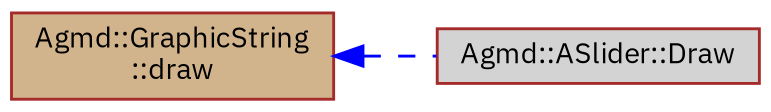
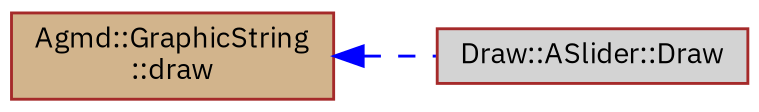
(598, 56) -> (593, 56)
